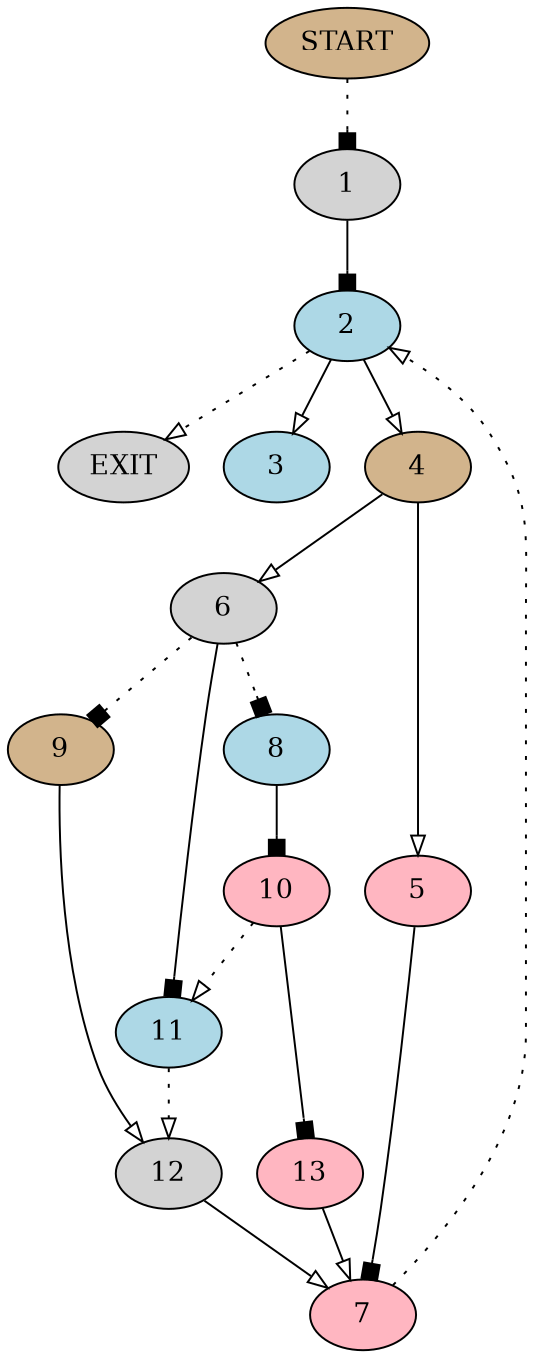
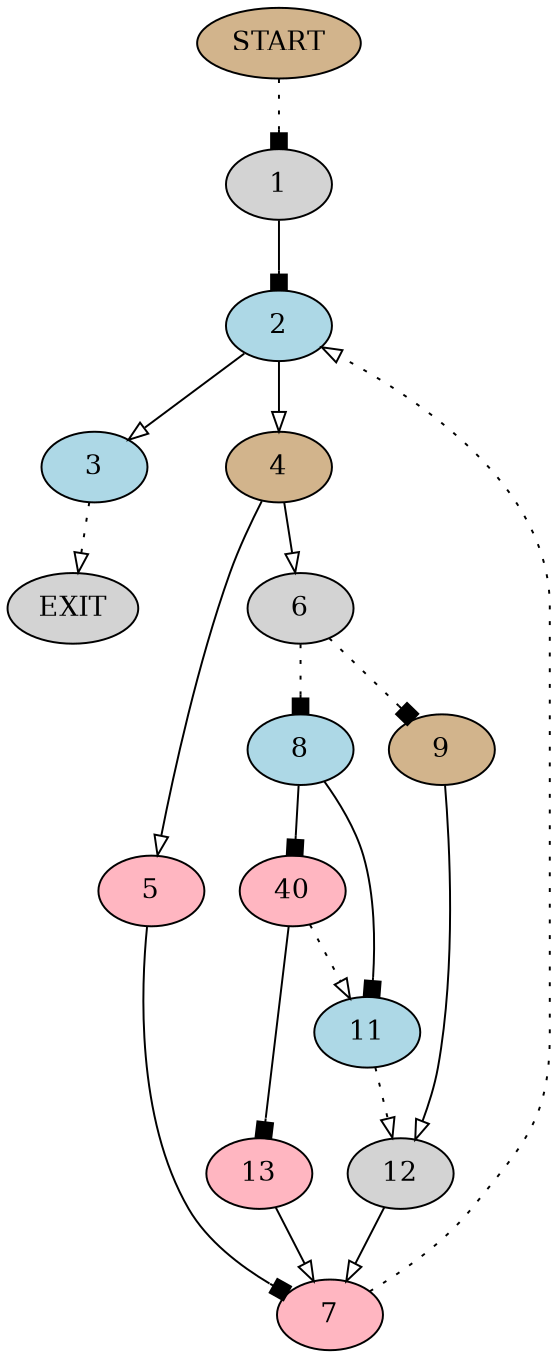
(246, 390) -> (85, 528)
(193, 810) -> (368, 874)
(277, 891) -> (293, 891)
